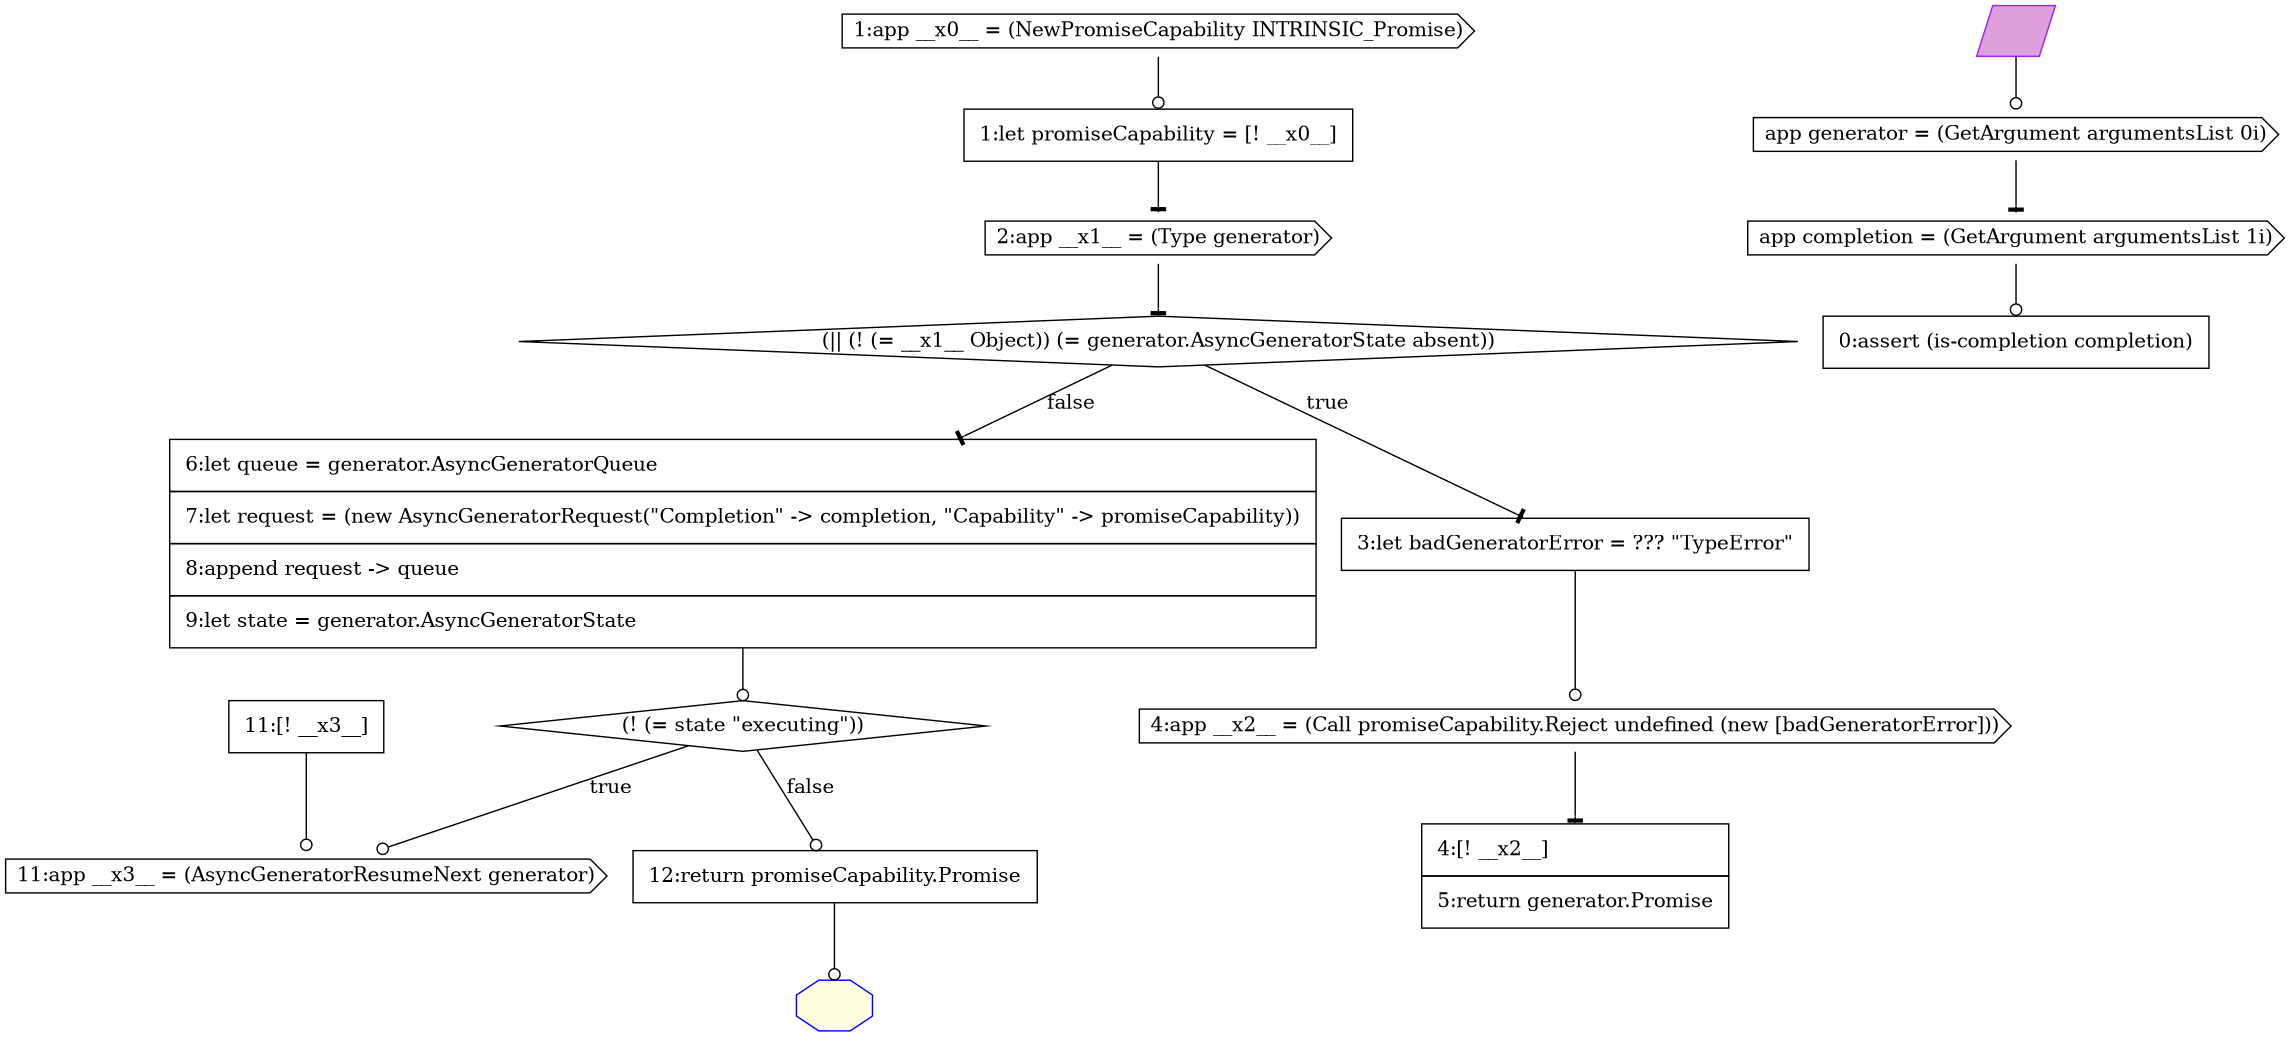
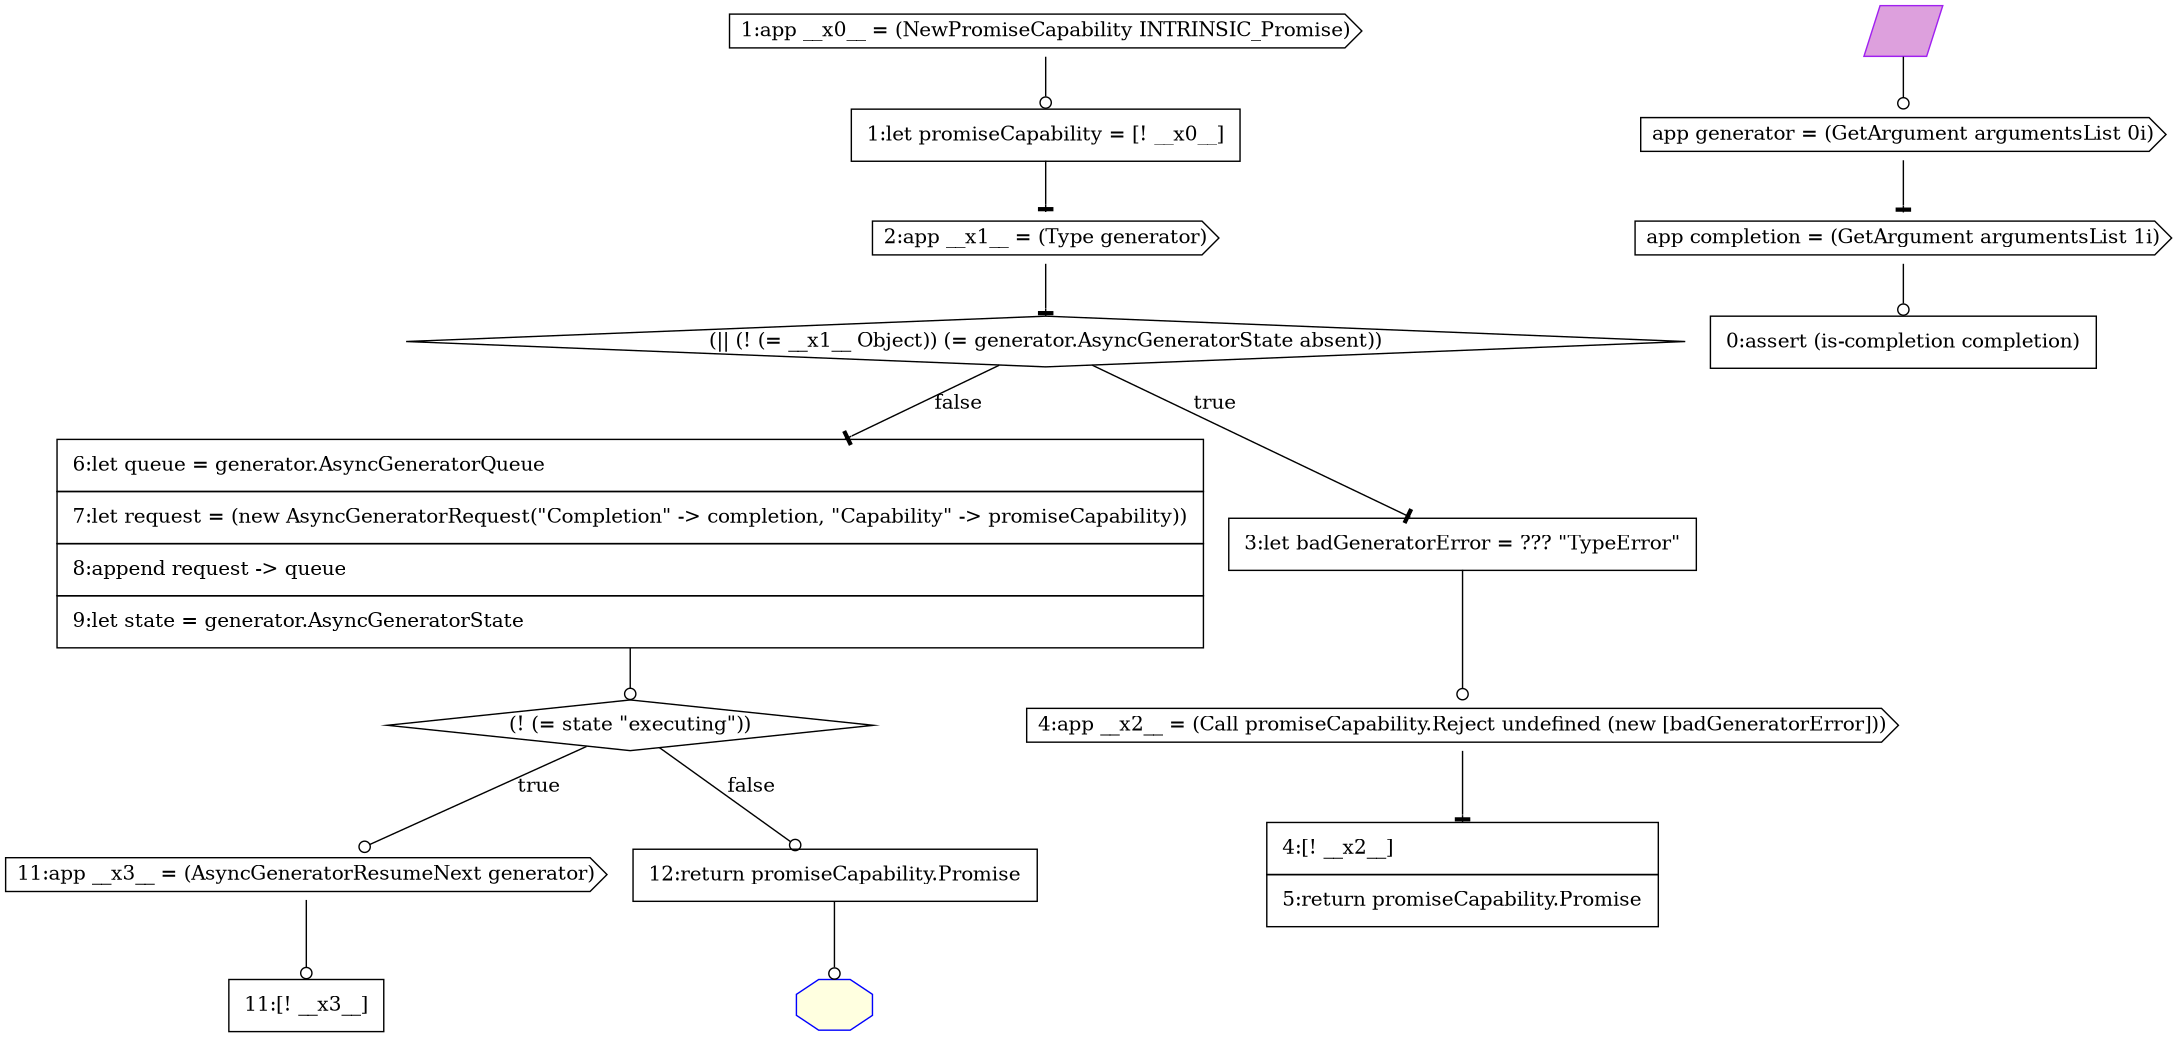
(306, 796) -> (306, 934)
(1575, 901) -> (1463, 900)
